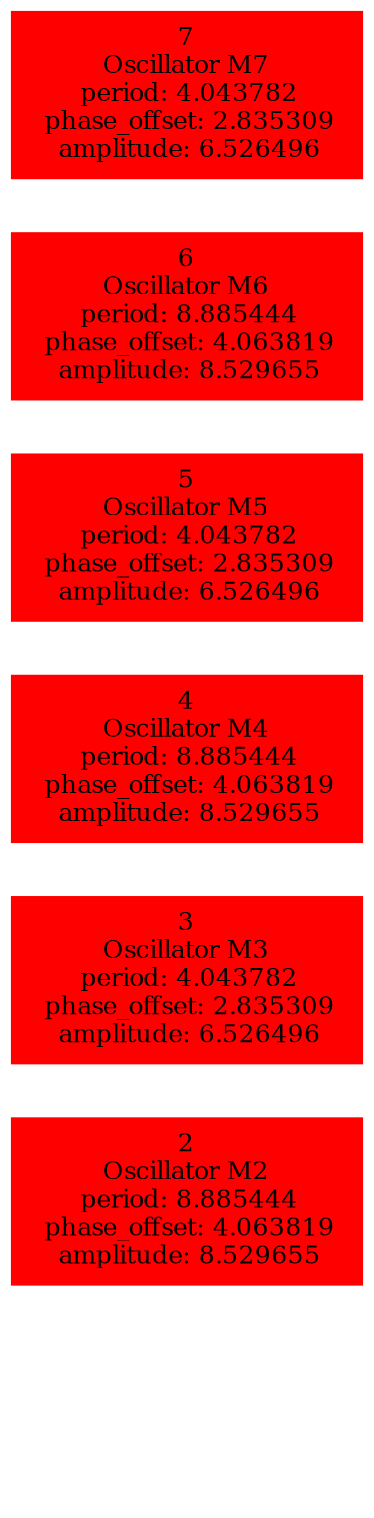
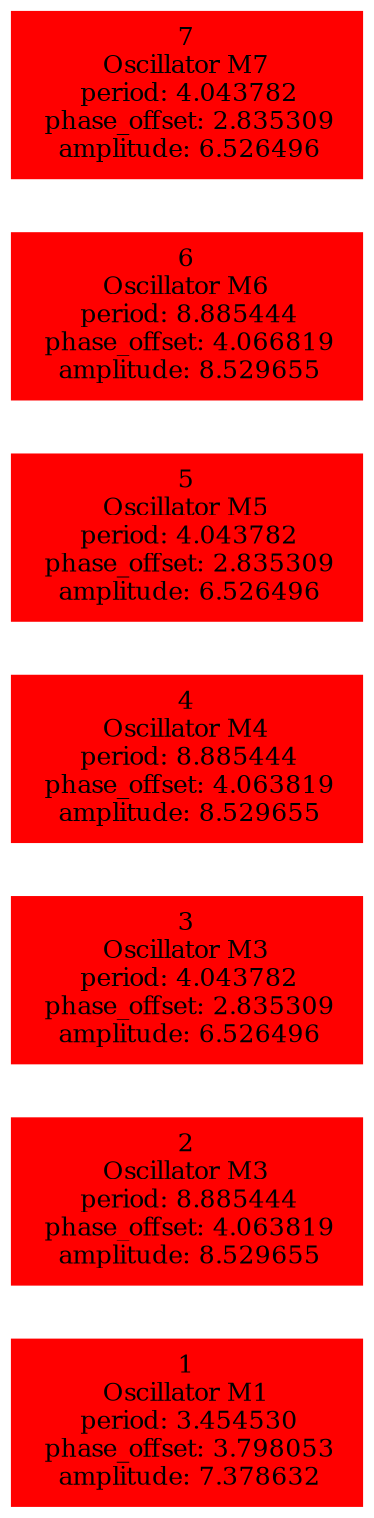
(187, 343) -> (187, 343)
(187, 1172) -> (187, 1172)
none -> (187, 1423)
